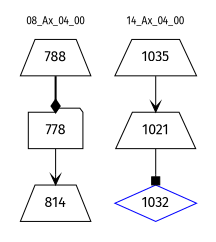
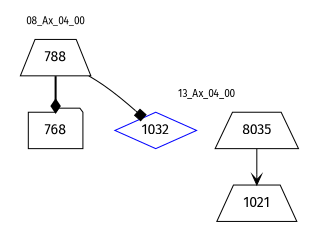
(156, 22) -> (207, 95)
(156, 58) -> (257, 130)
(56, 130) -> (56, 130)
(156, 162) -> (114, 93)
(56, 203) -> none
